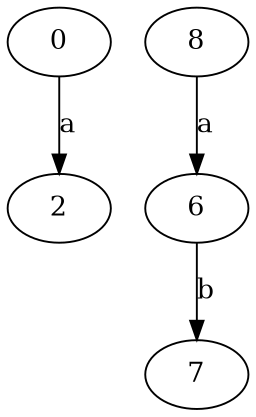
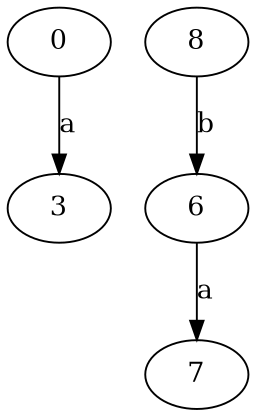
(205, 125) -> (206, 125)
(59, 208) -> (59, 208)
(206, 291) -> (205, 291)
